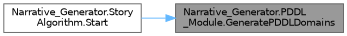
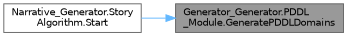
(260, 18) -> (260, 18)
